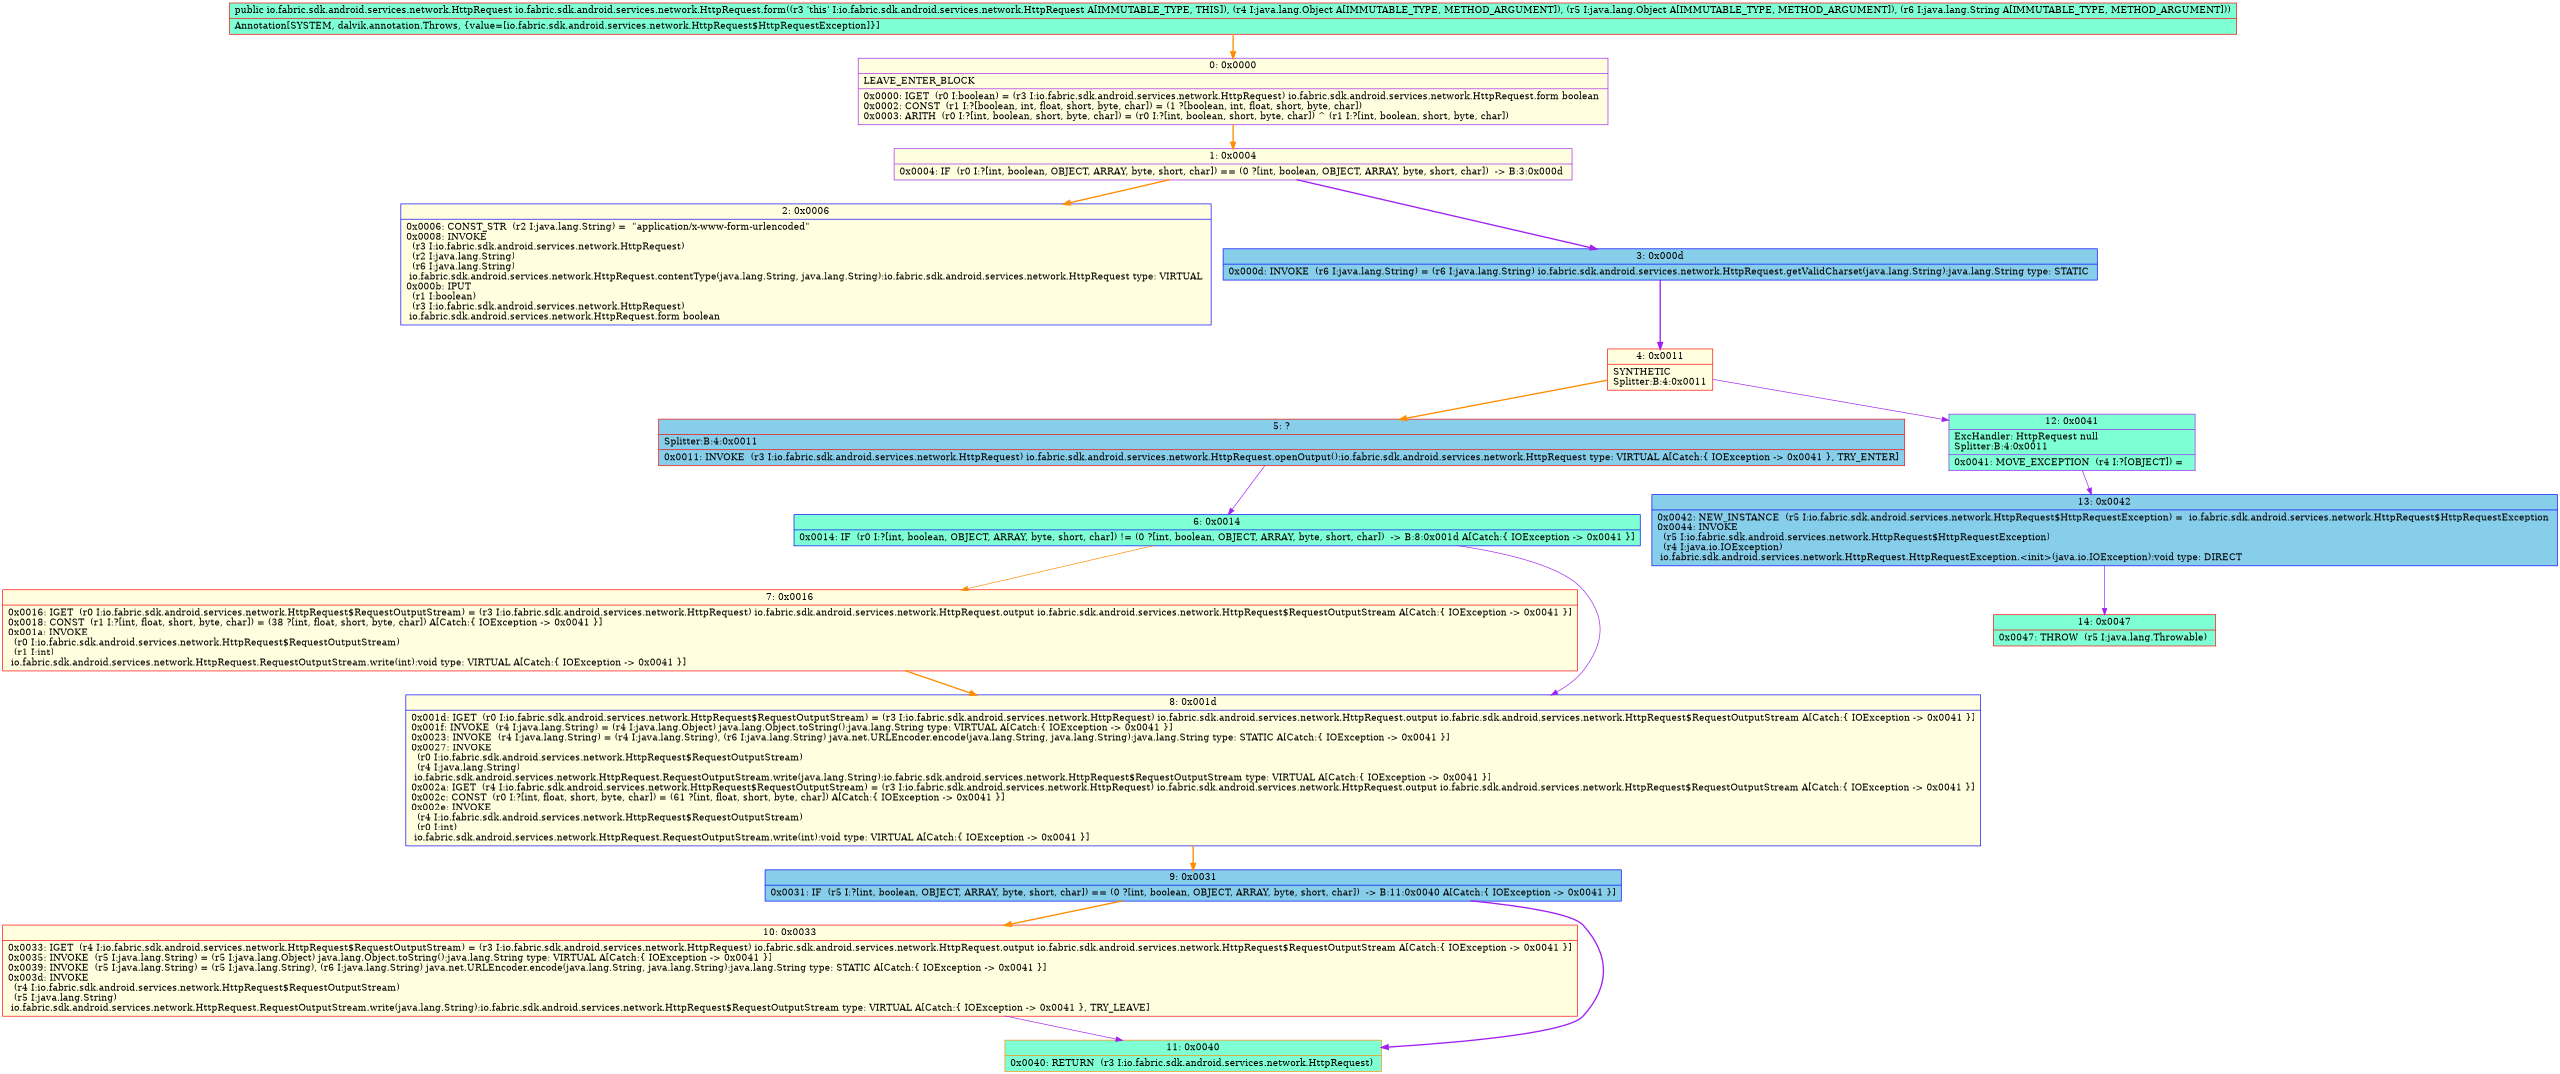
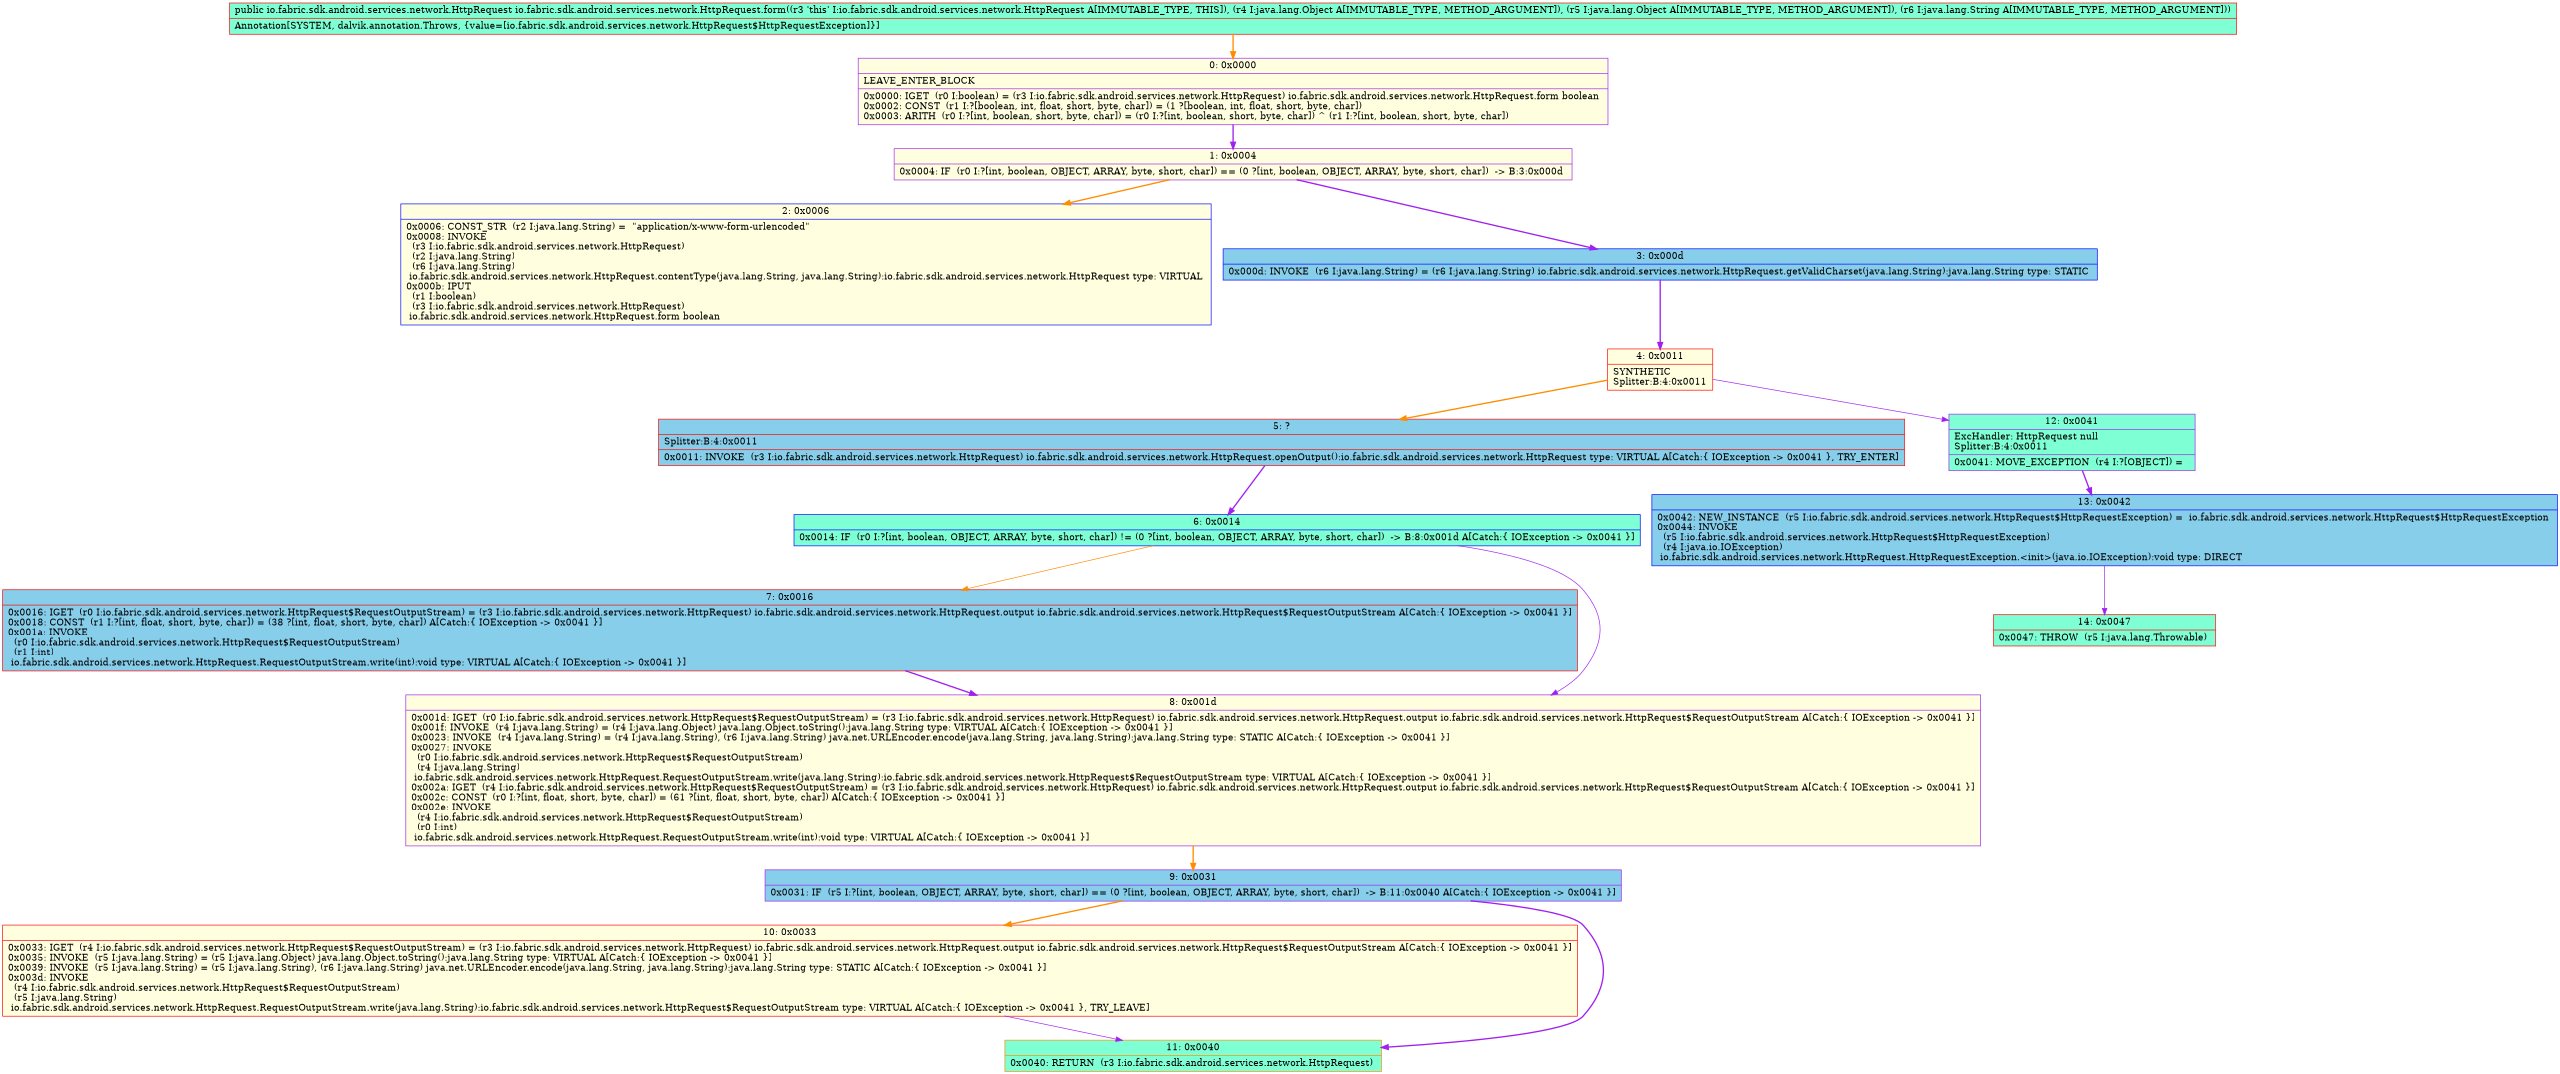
(1233, 133) -> (1233, 133)
(2086, 479) -> (2086, 479)
(1249, 487) -> (1249, 487)
(790, 630) -> (790, 630)
(938, 682) -> (938, 682)
(1193, 770) -> (1193, 770)
(1193, 885) -> (1193, 885)
